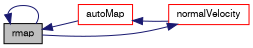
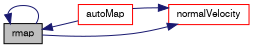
(156, 21) -> (145, 8)
